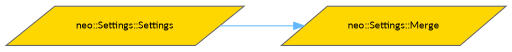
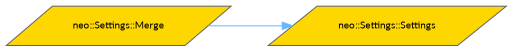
(257, 26) -> (245, 26)
